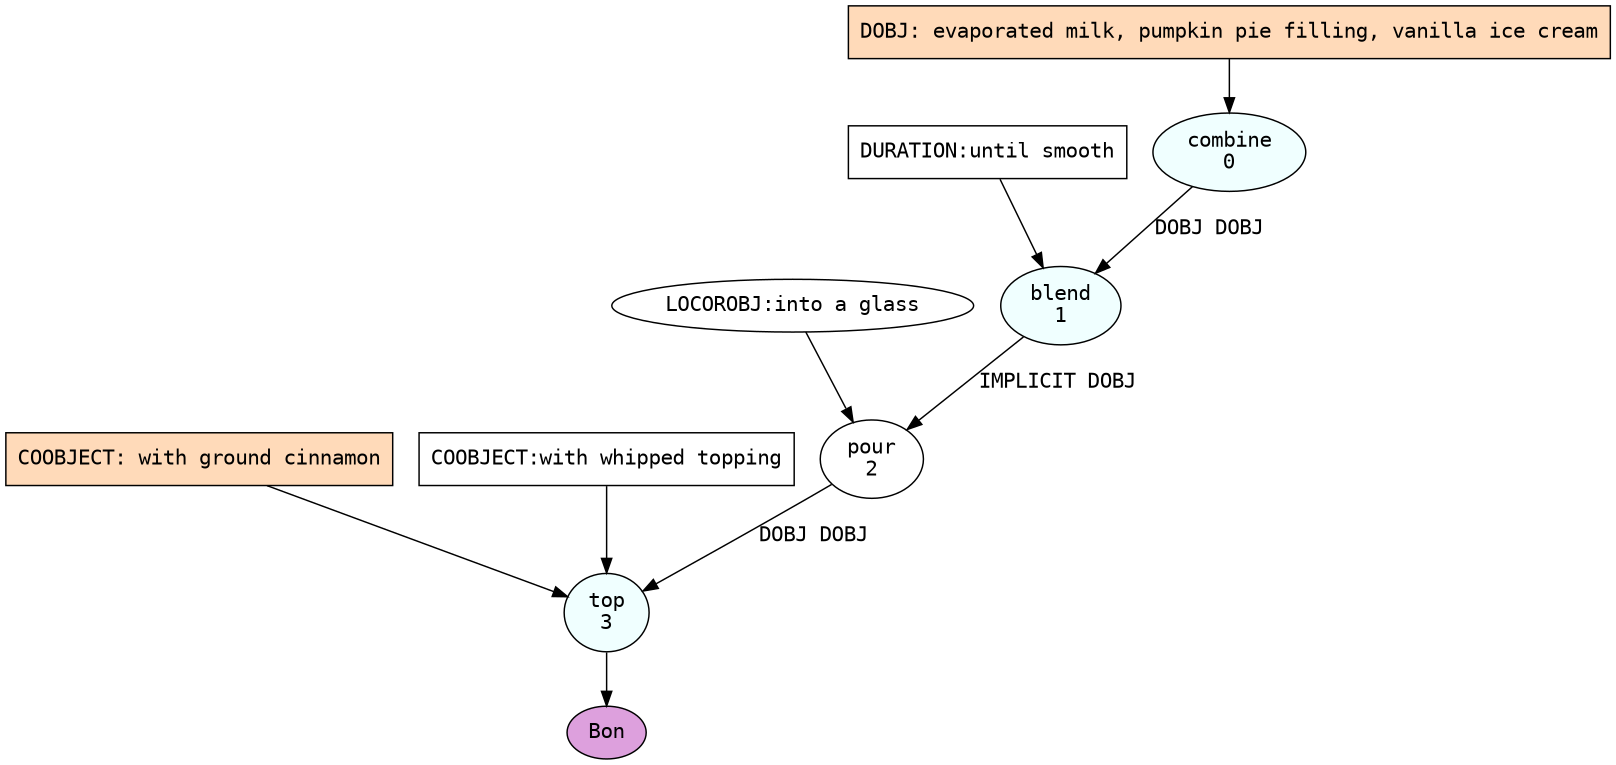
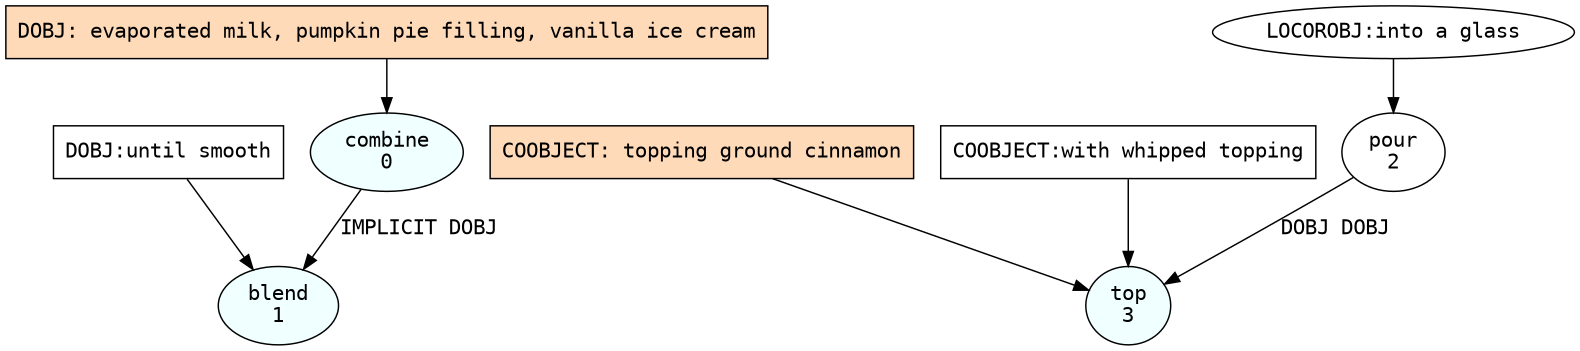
(988, 152) -> (169, 152)
(1210, 229) -> (419, 229)
(971, 378) -> none
(199, 459) -> (702, 152)
(607, 733) -> none
